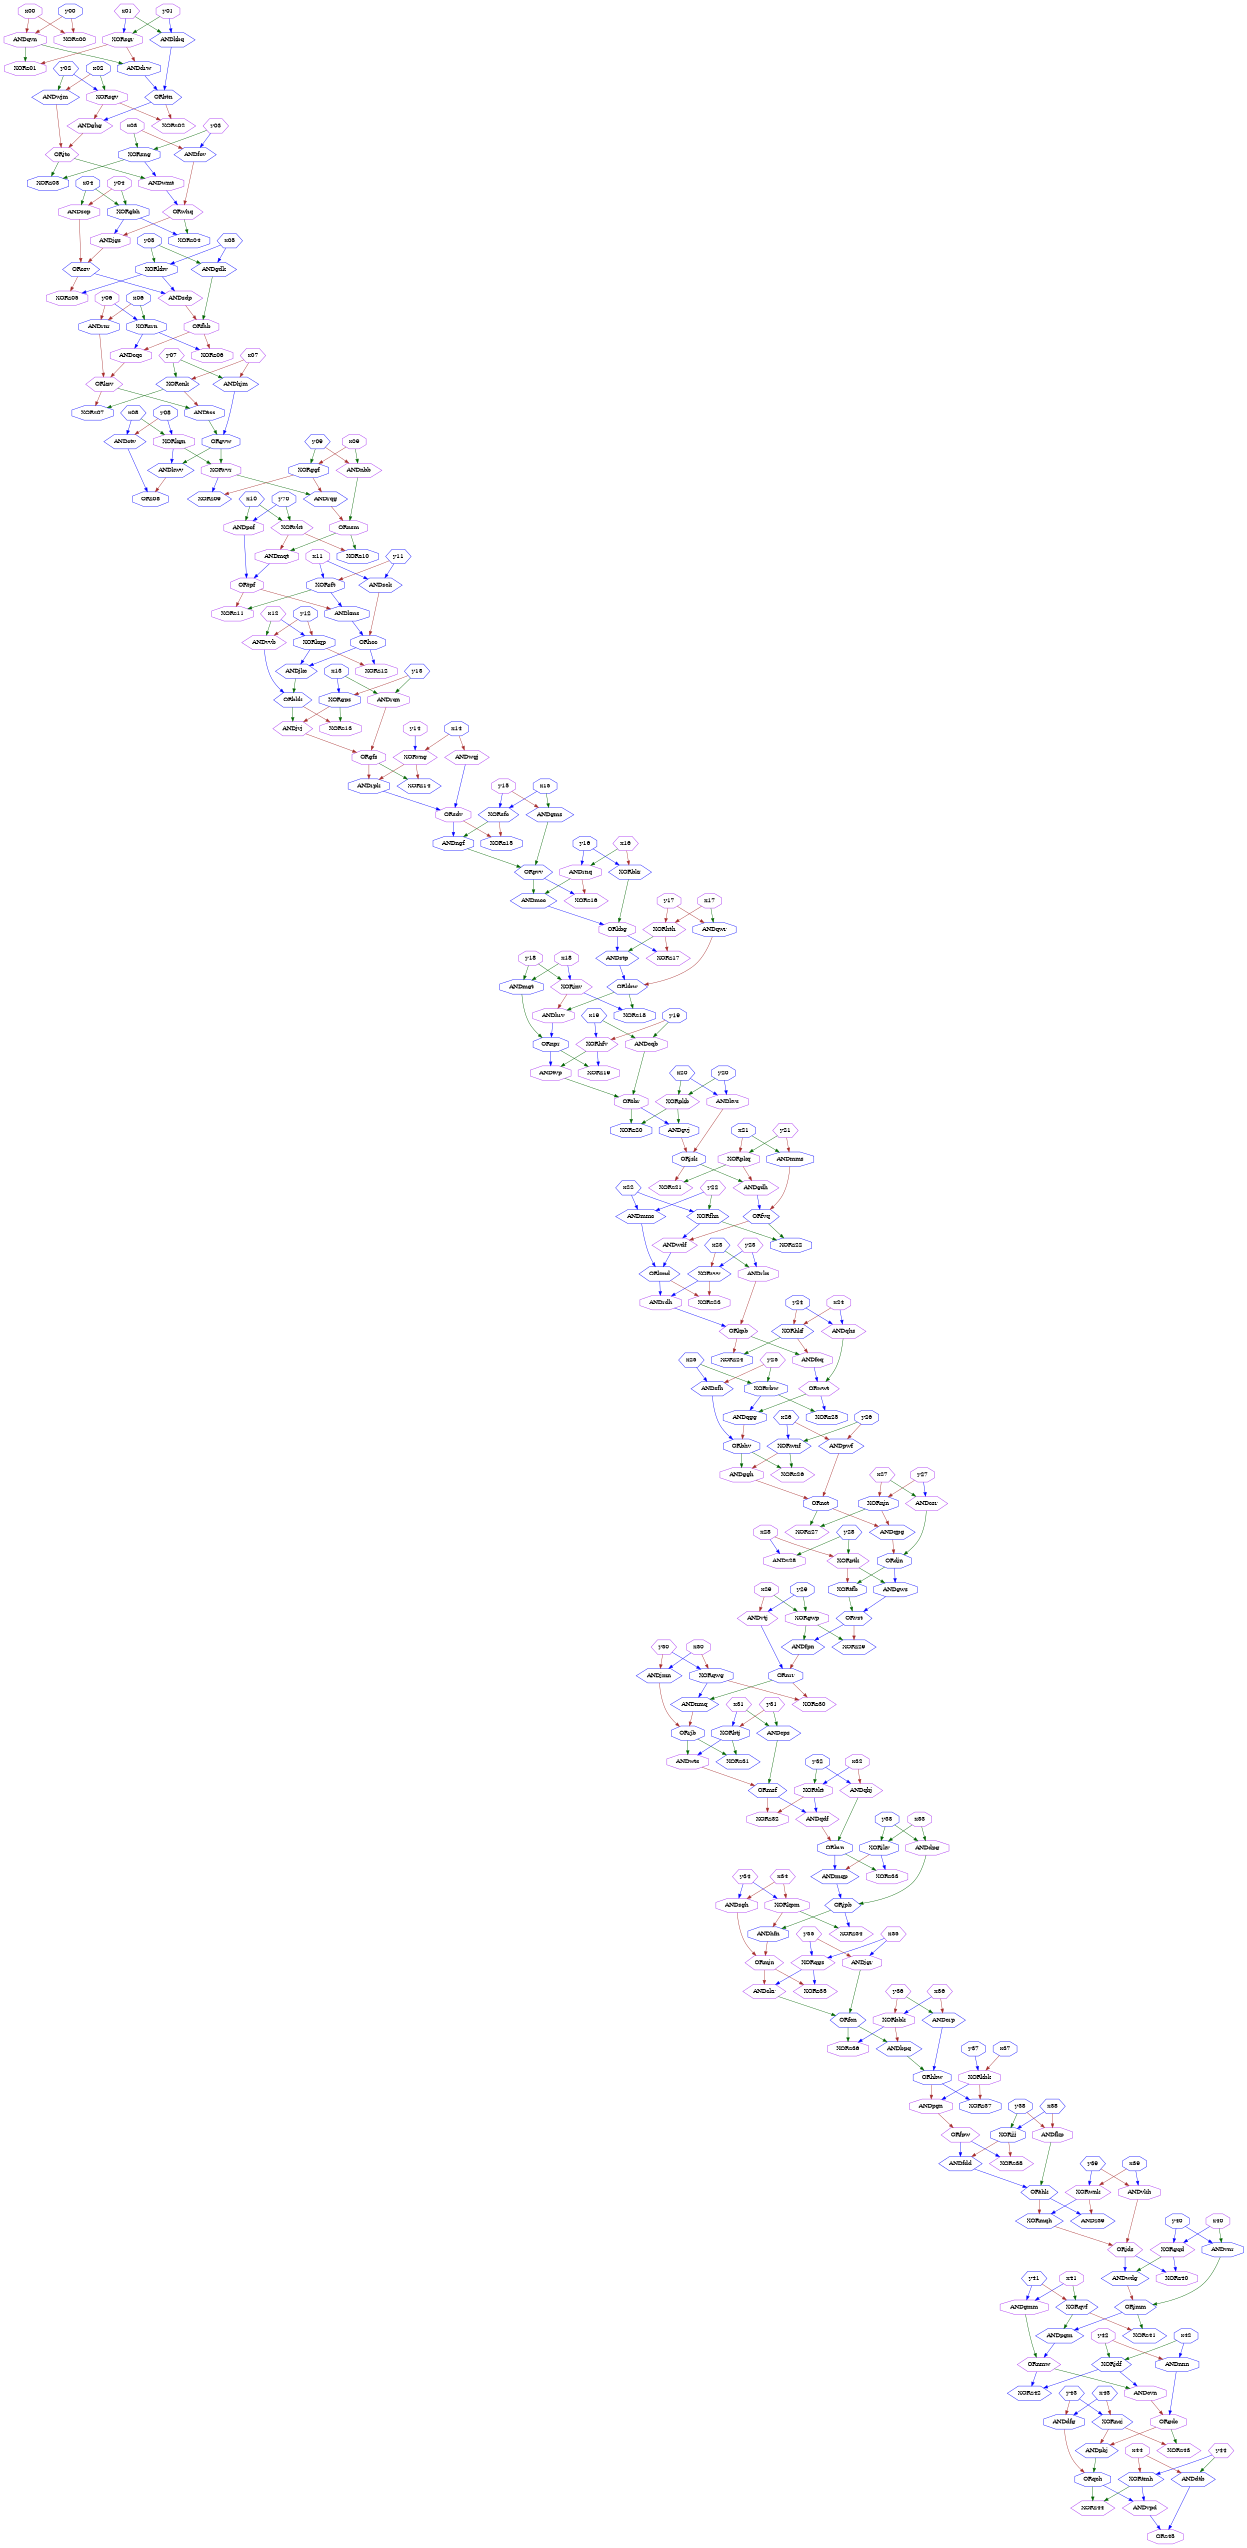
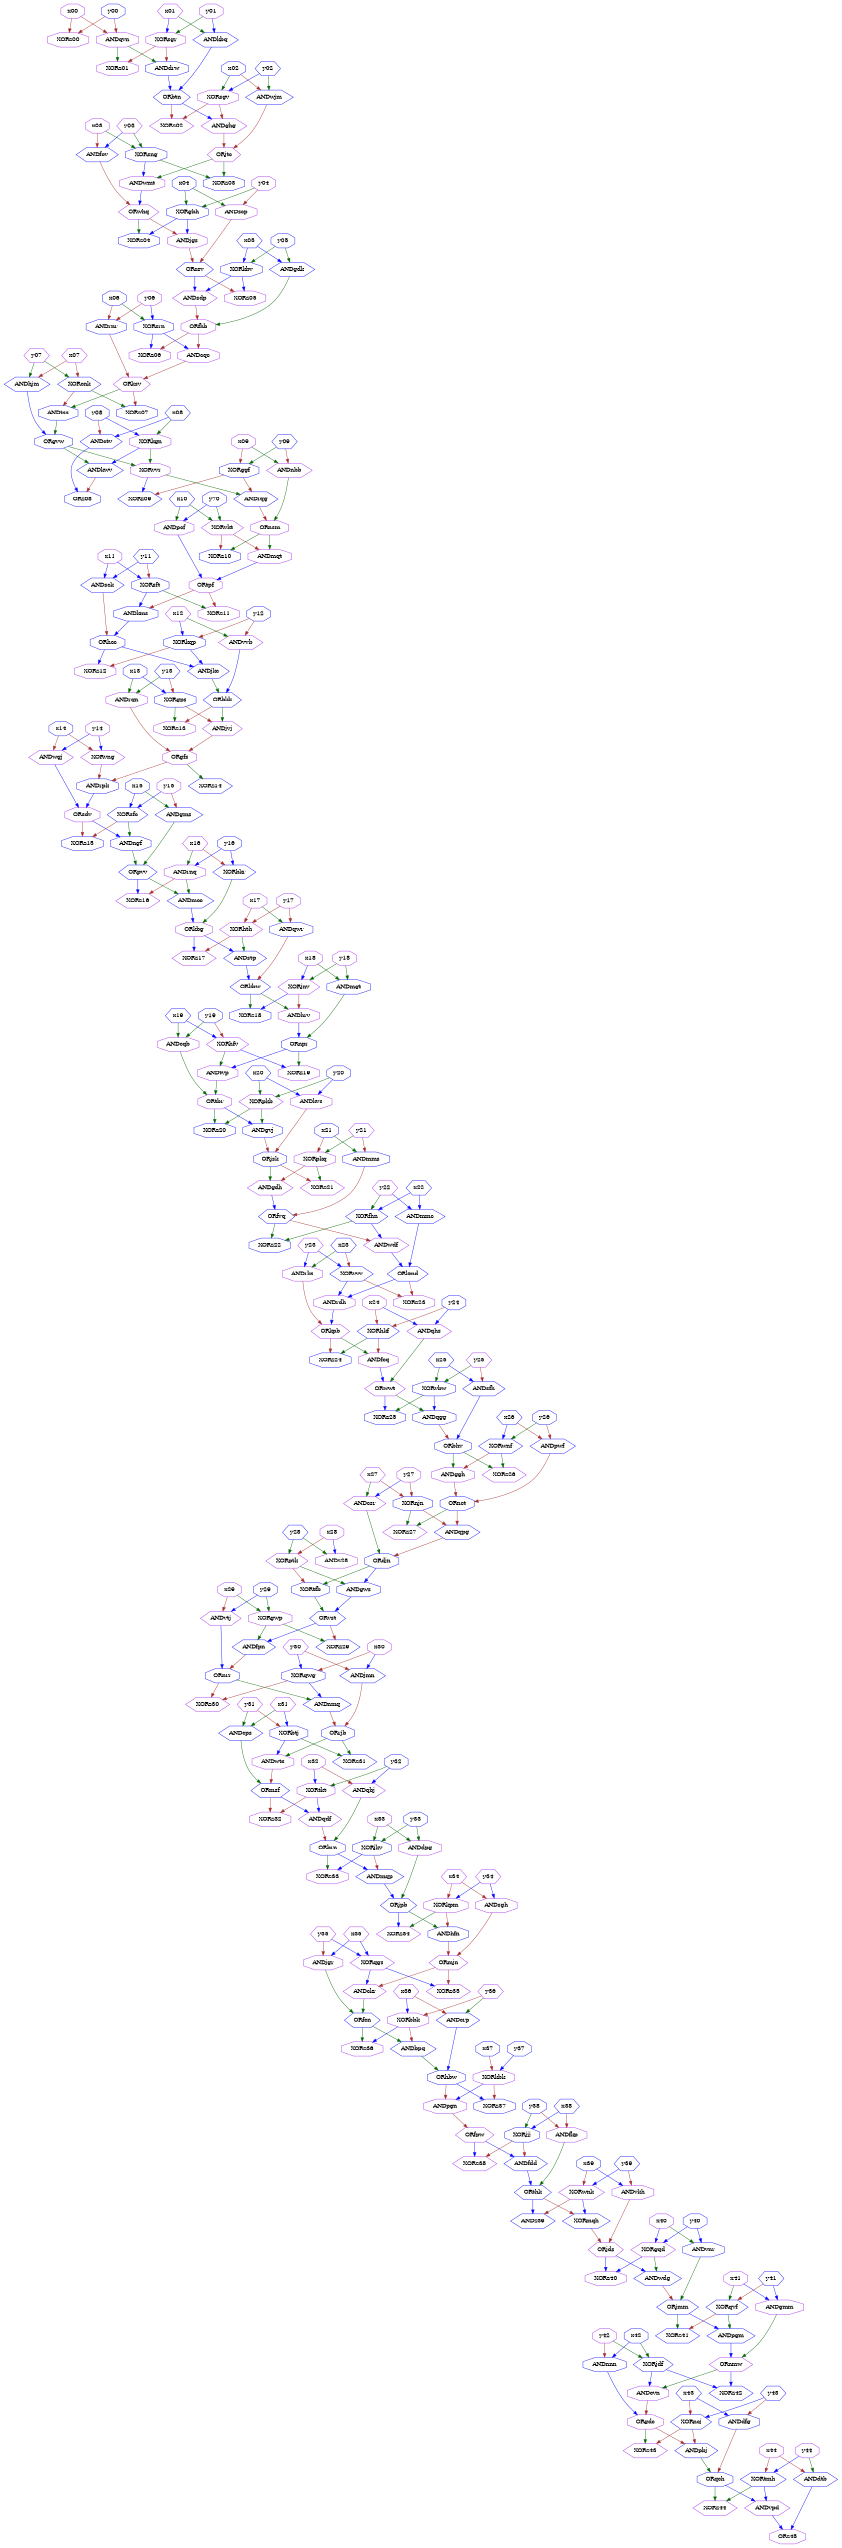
none -> (76, 742)
(417, 770) -> none
(1221, 2451) -> (807, 2451)
